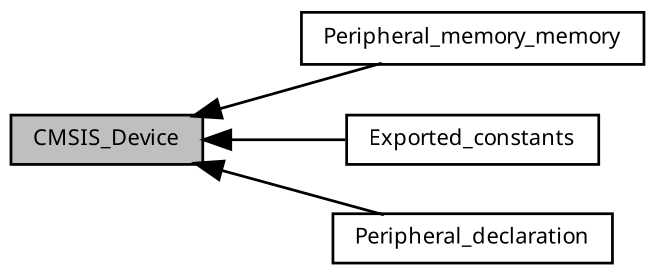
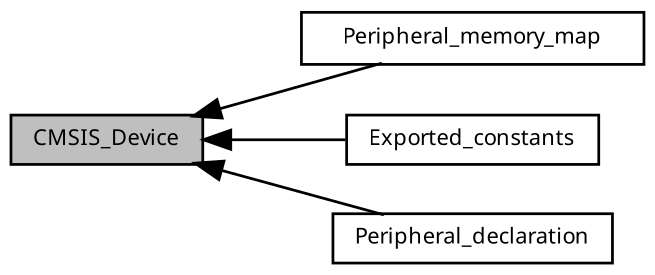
(473, 38) -> (473, 38)
